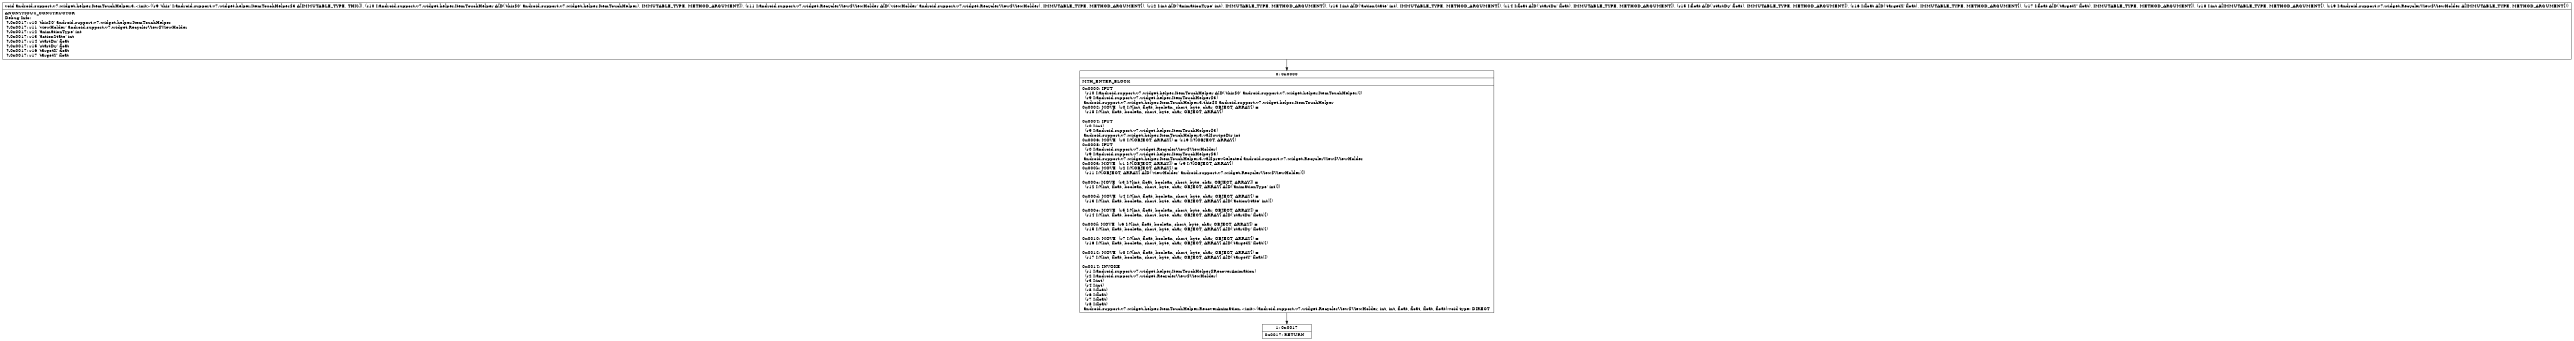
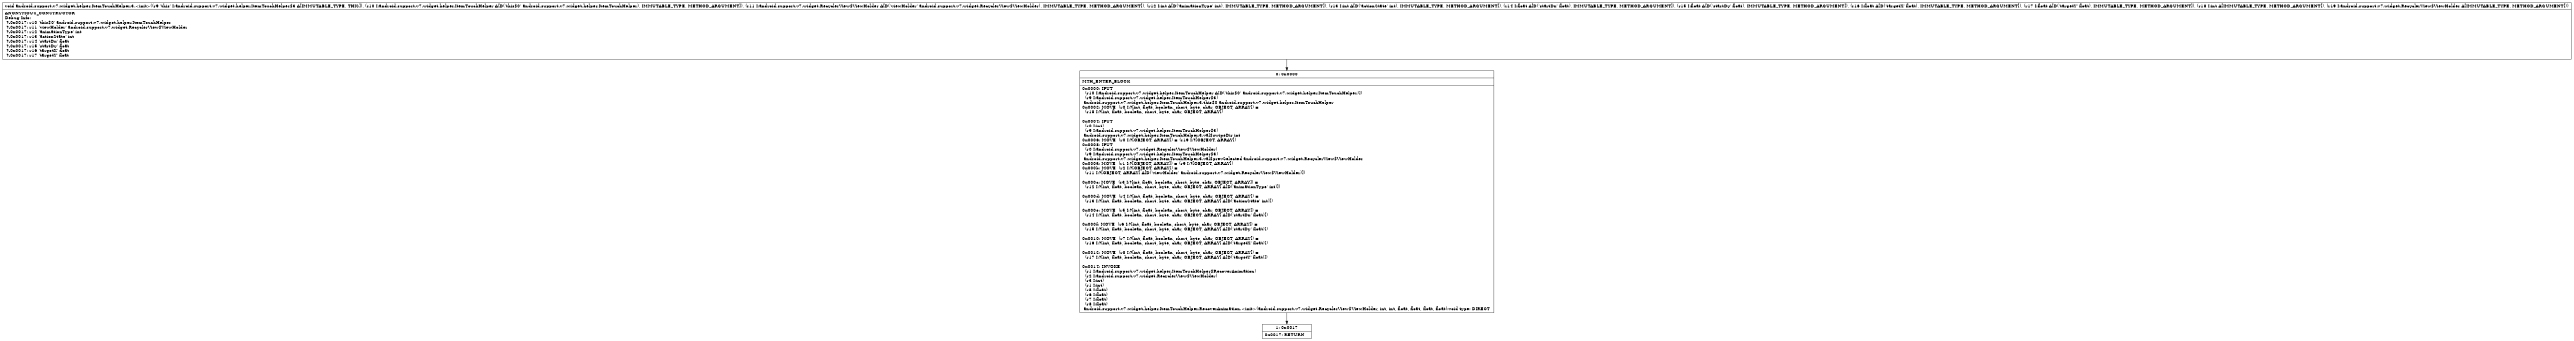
(1093, 285) -> (1093, 285)
